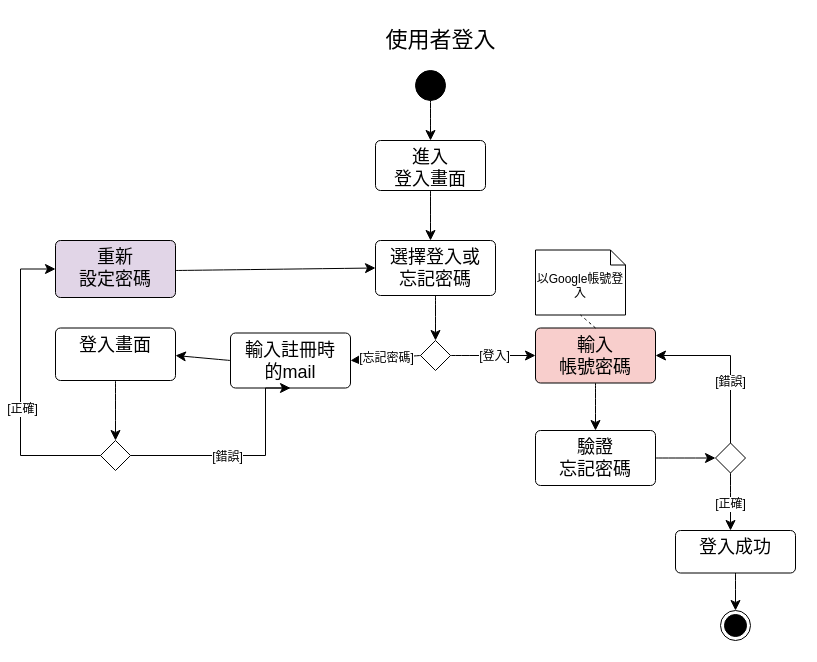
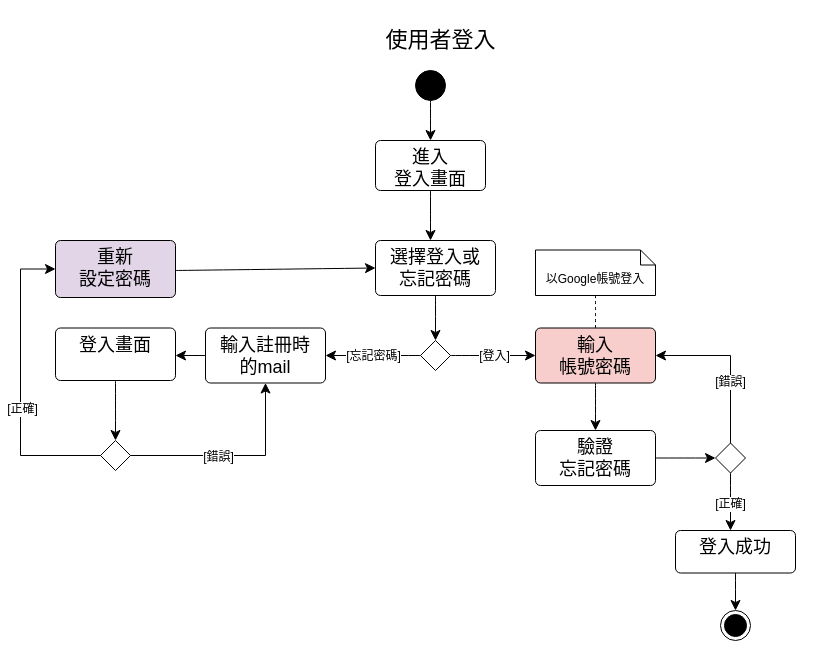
(581, 283) -> (596, 273)
(291, 361) -> (266, 356)
